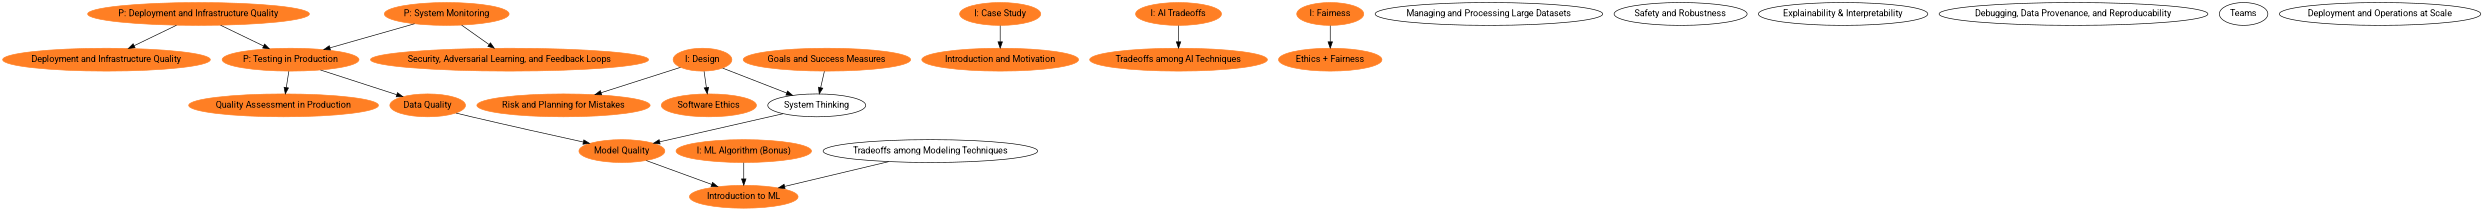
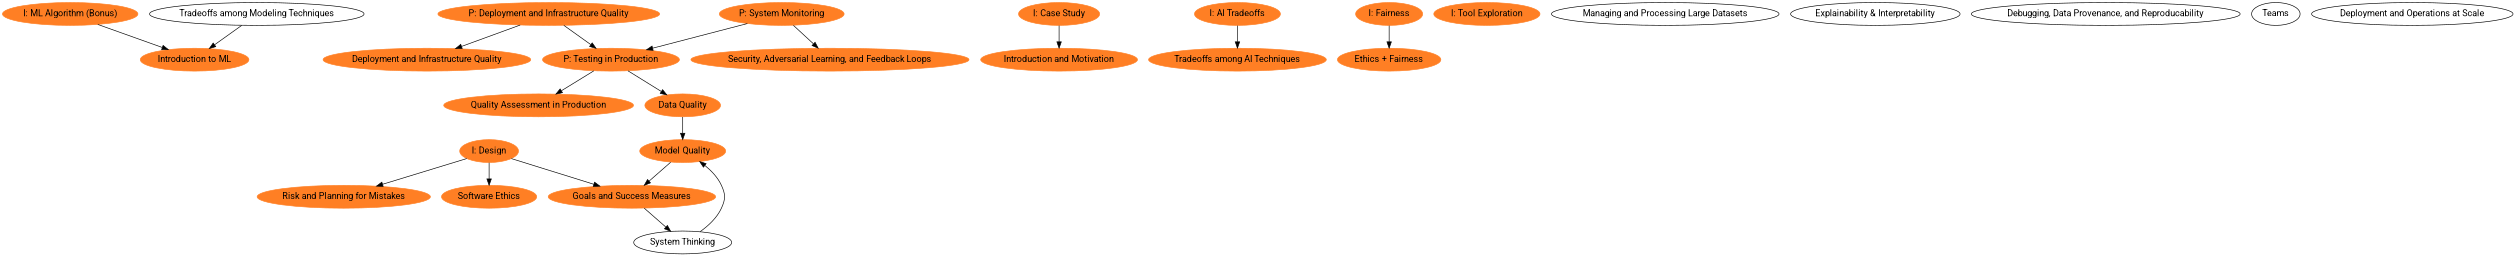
none -> (1487, 14)
(1681, 14) -> none
(755, 81) -> (553, 171)
(679, 172) -> (660, 172)
